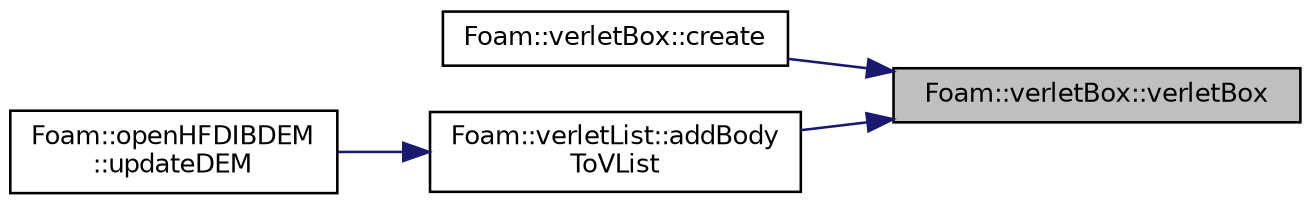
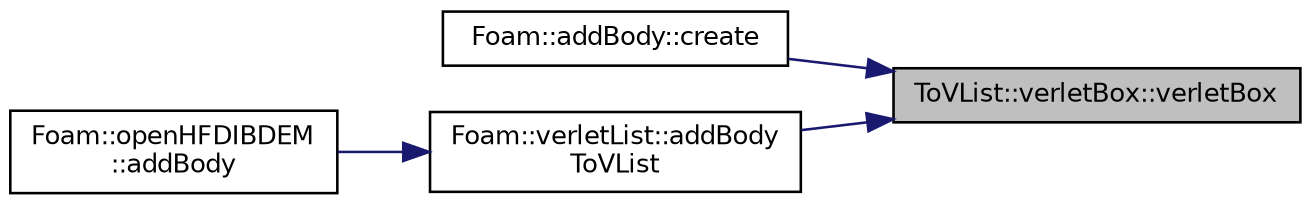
(615, 39) -> (615, 39)
(1097, 95) -> (1097, 95)
(174, 152) -> (174, 152)
